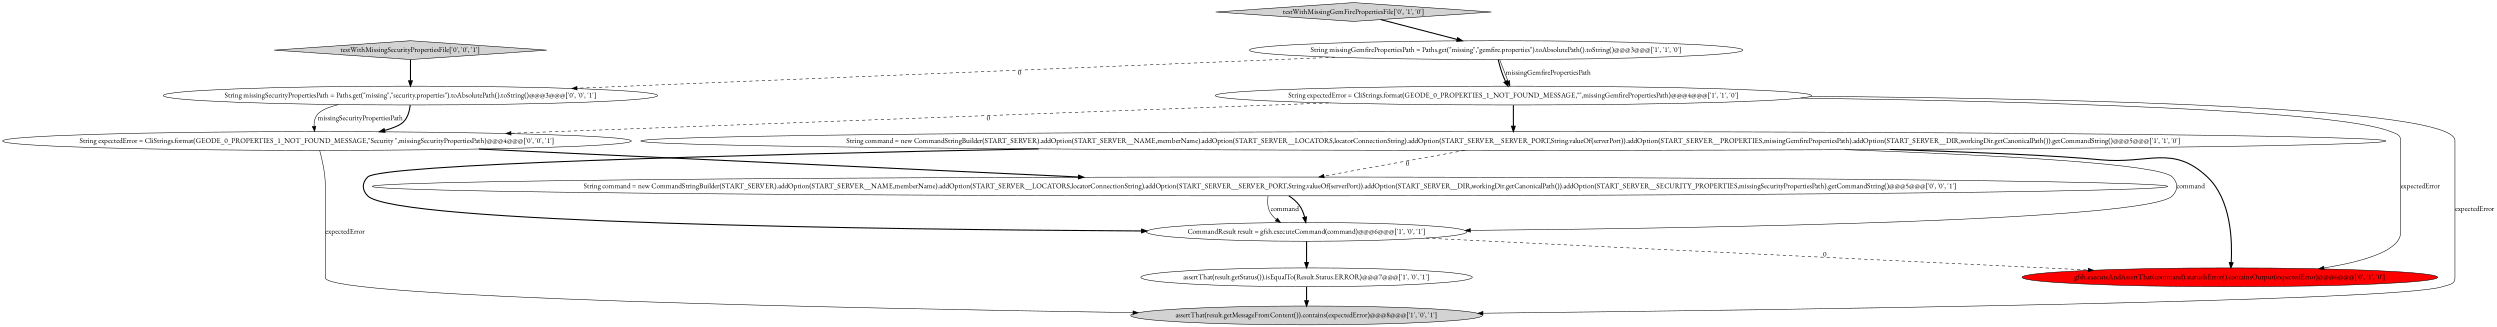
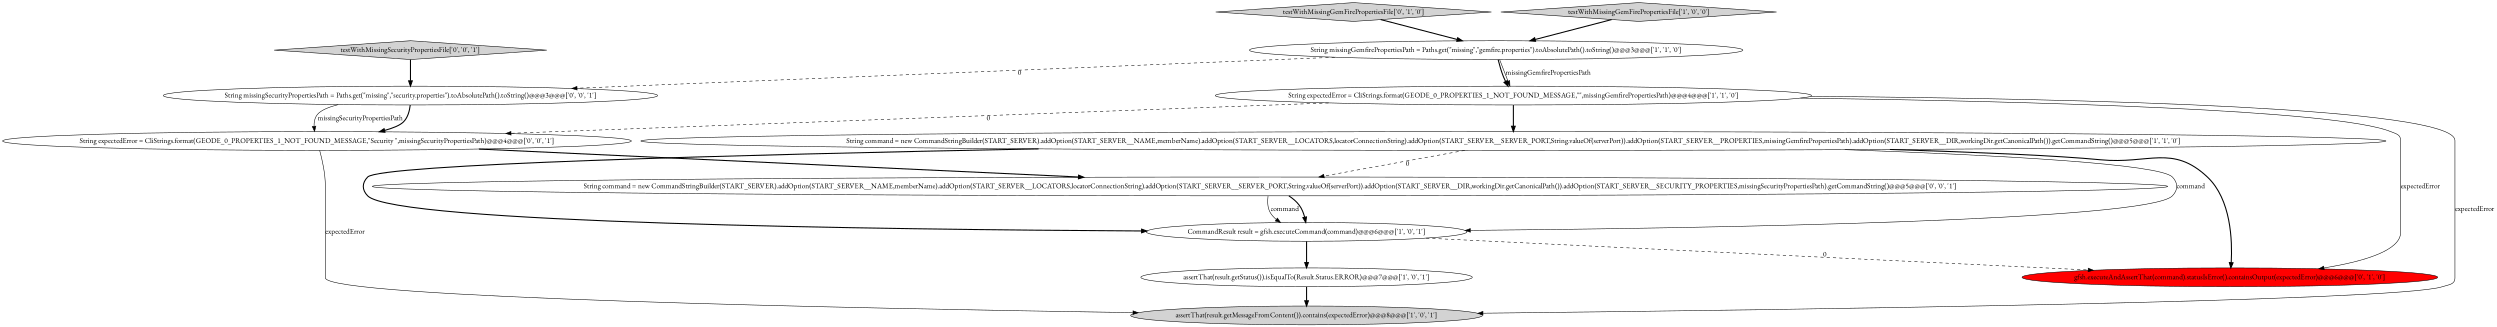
none -> (1639, 12)
